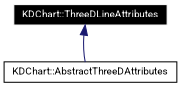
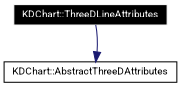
(84, 49) -> (97, 38)
